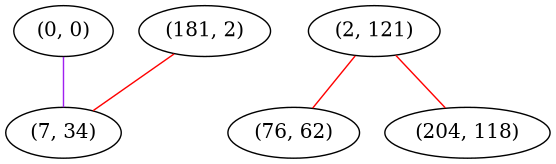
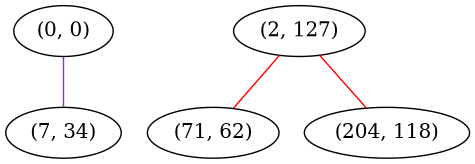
(205, 31) -> none
(374, 31) -> (299, 31)
(294, 133) -> (213, 133)
